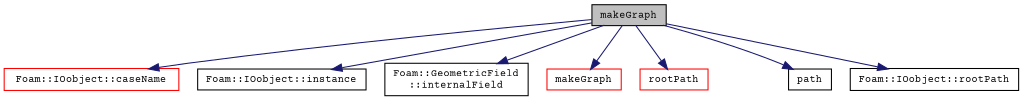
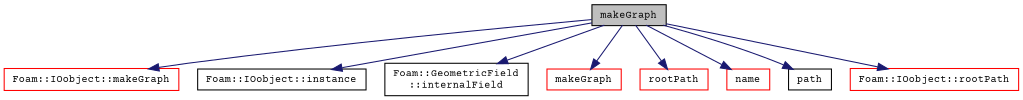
(92, 79) -> (92, 79)
none -> (748, 79)
(934, 79) -> (934, 79)
